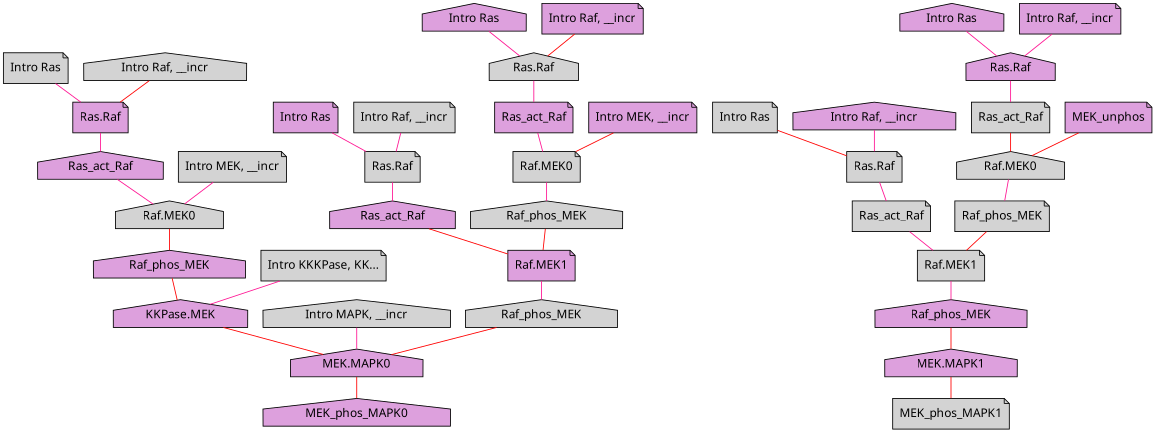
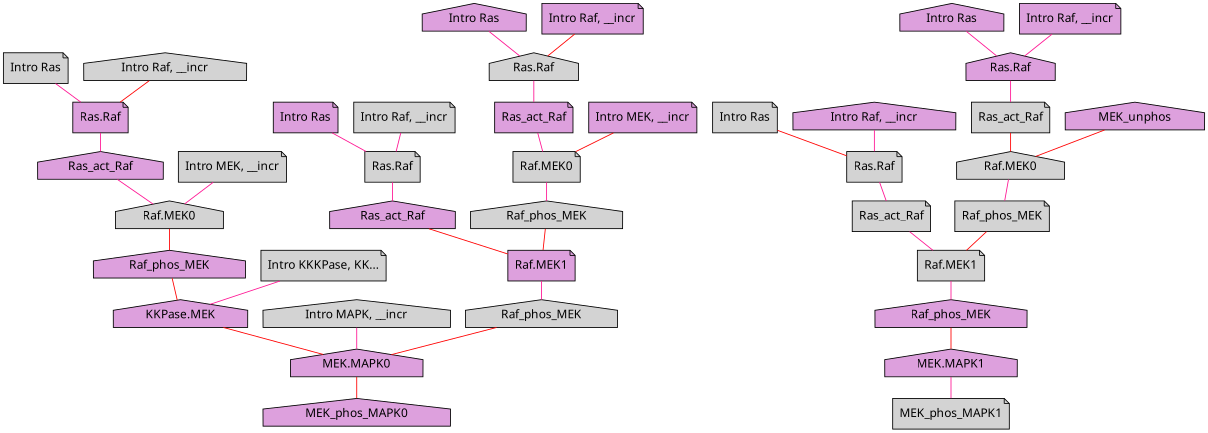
(1109, 117) -> (1135, 117)
(951, 388) -> (951, 388)
